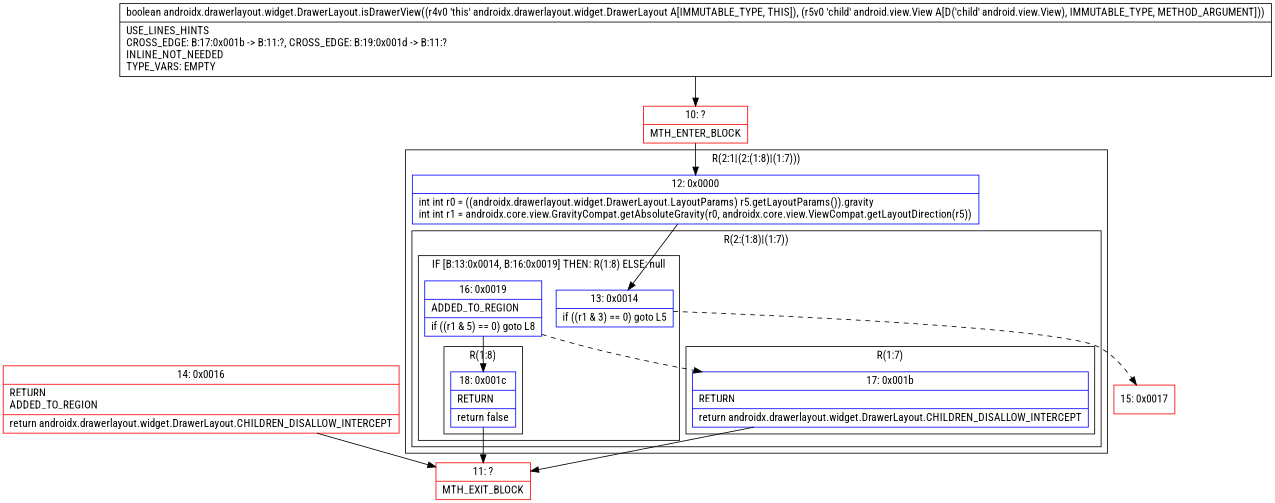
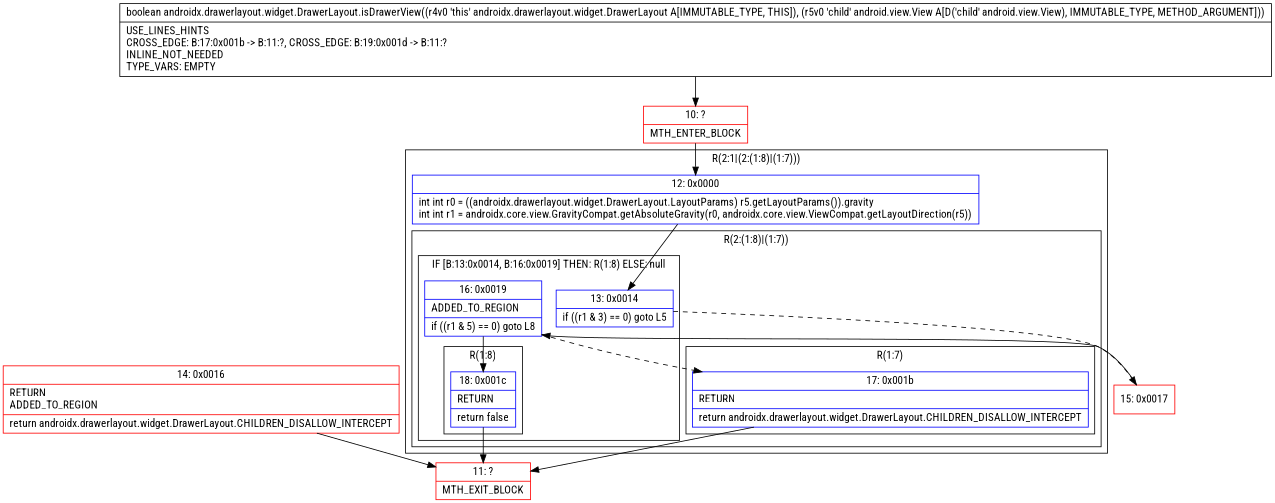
none -> (852, 339)
